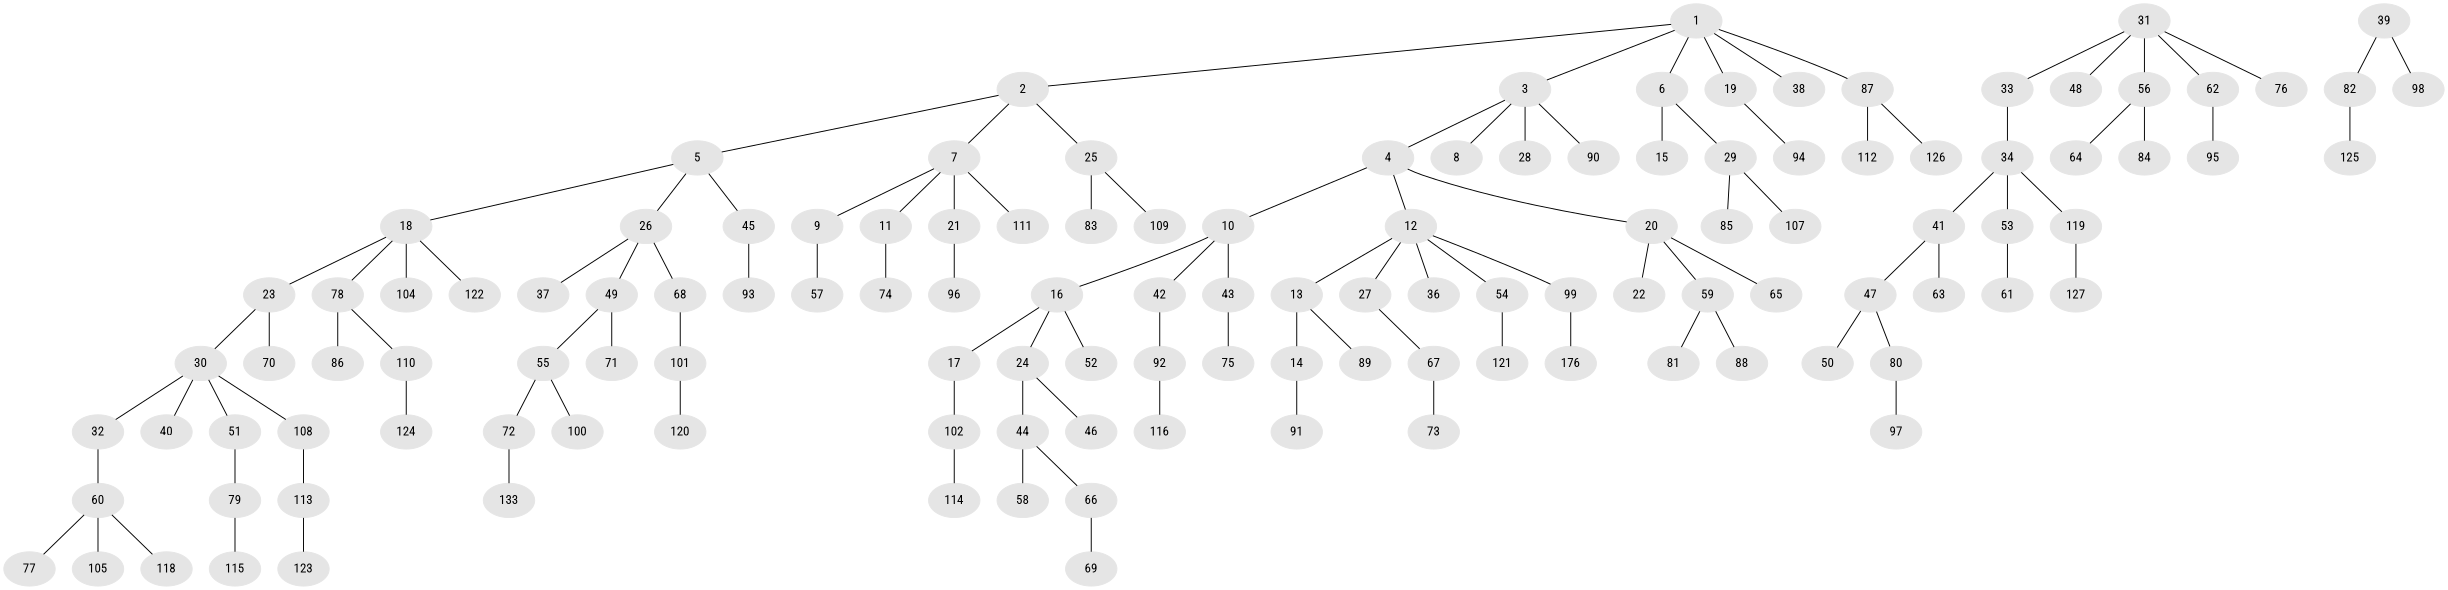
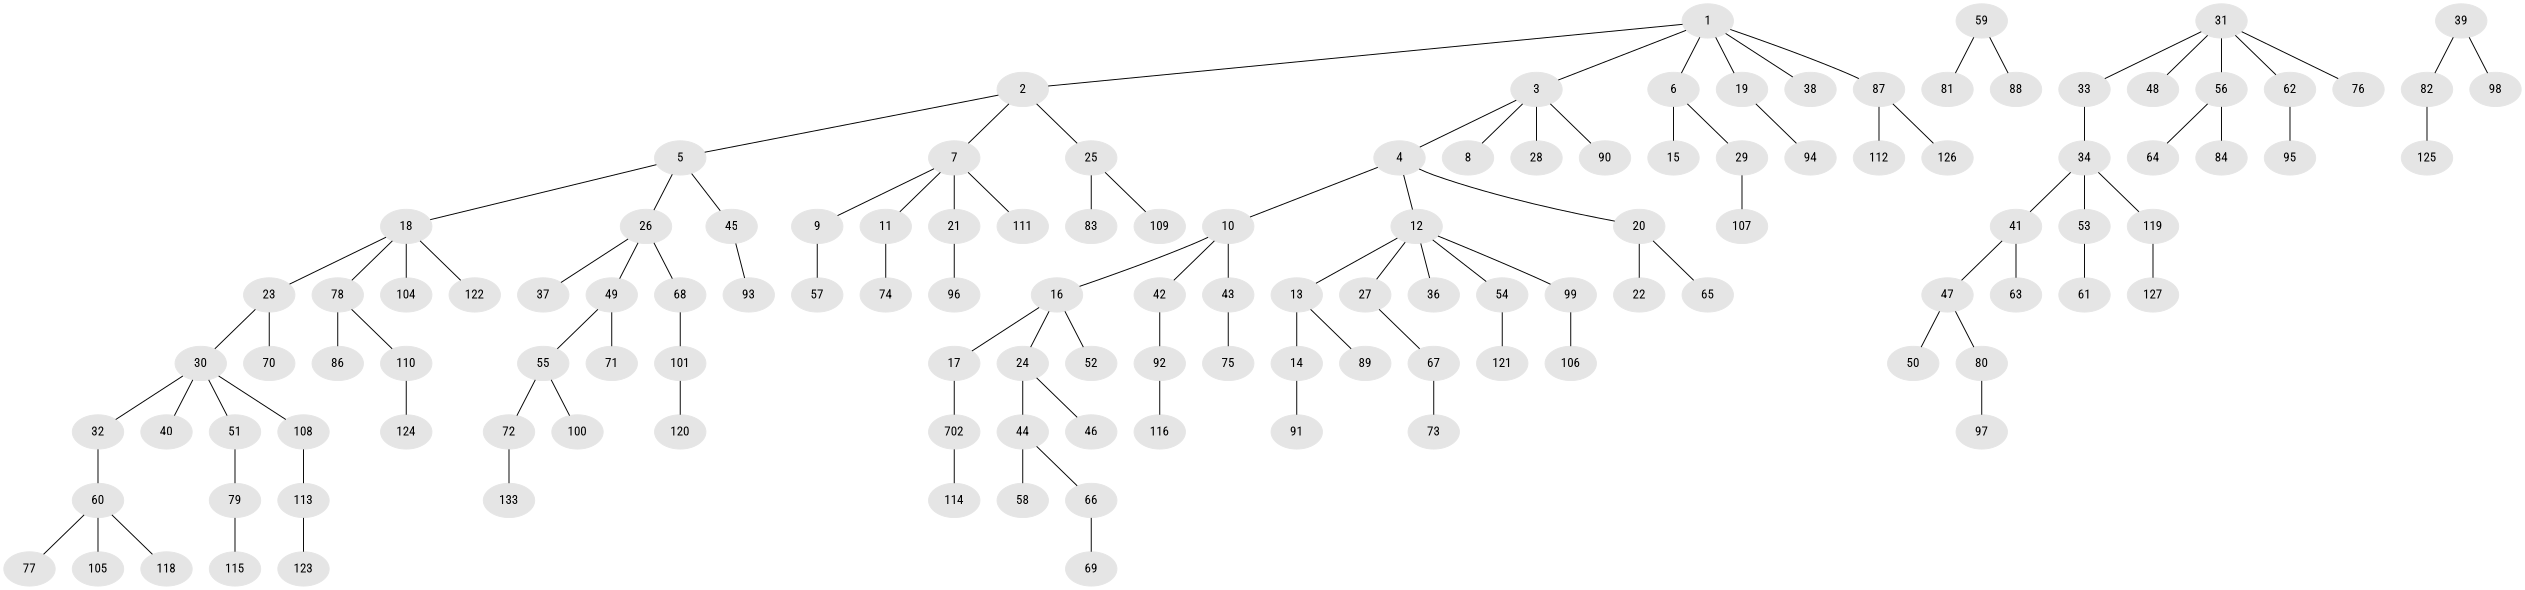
(1727, 226) -> none
(1680, 261) -> none
(1571, 363) -> (1571, 363)
(954, 432) -> (954, 432)
